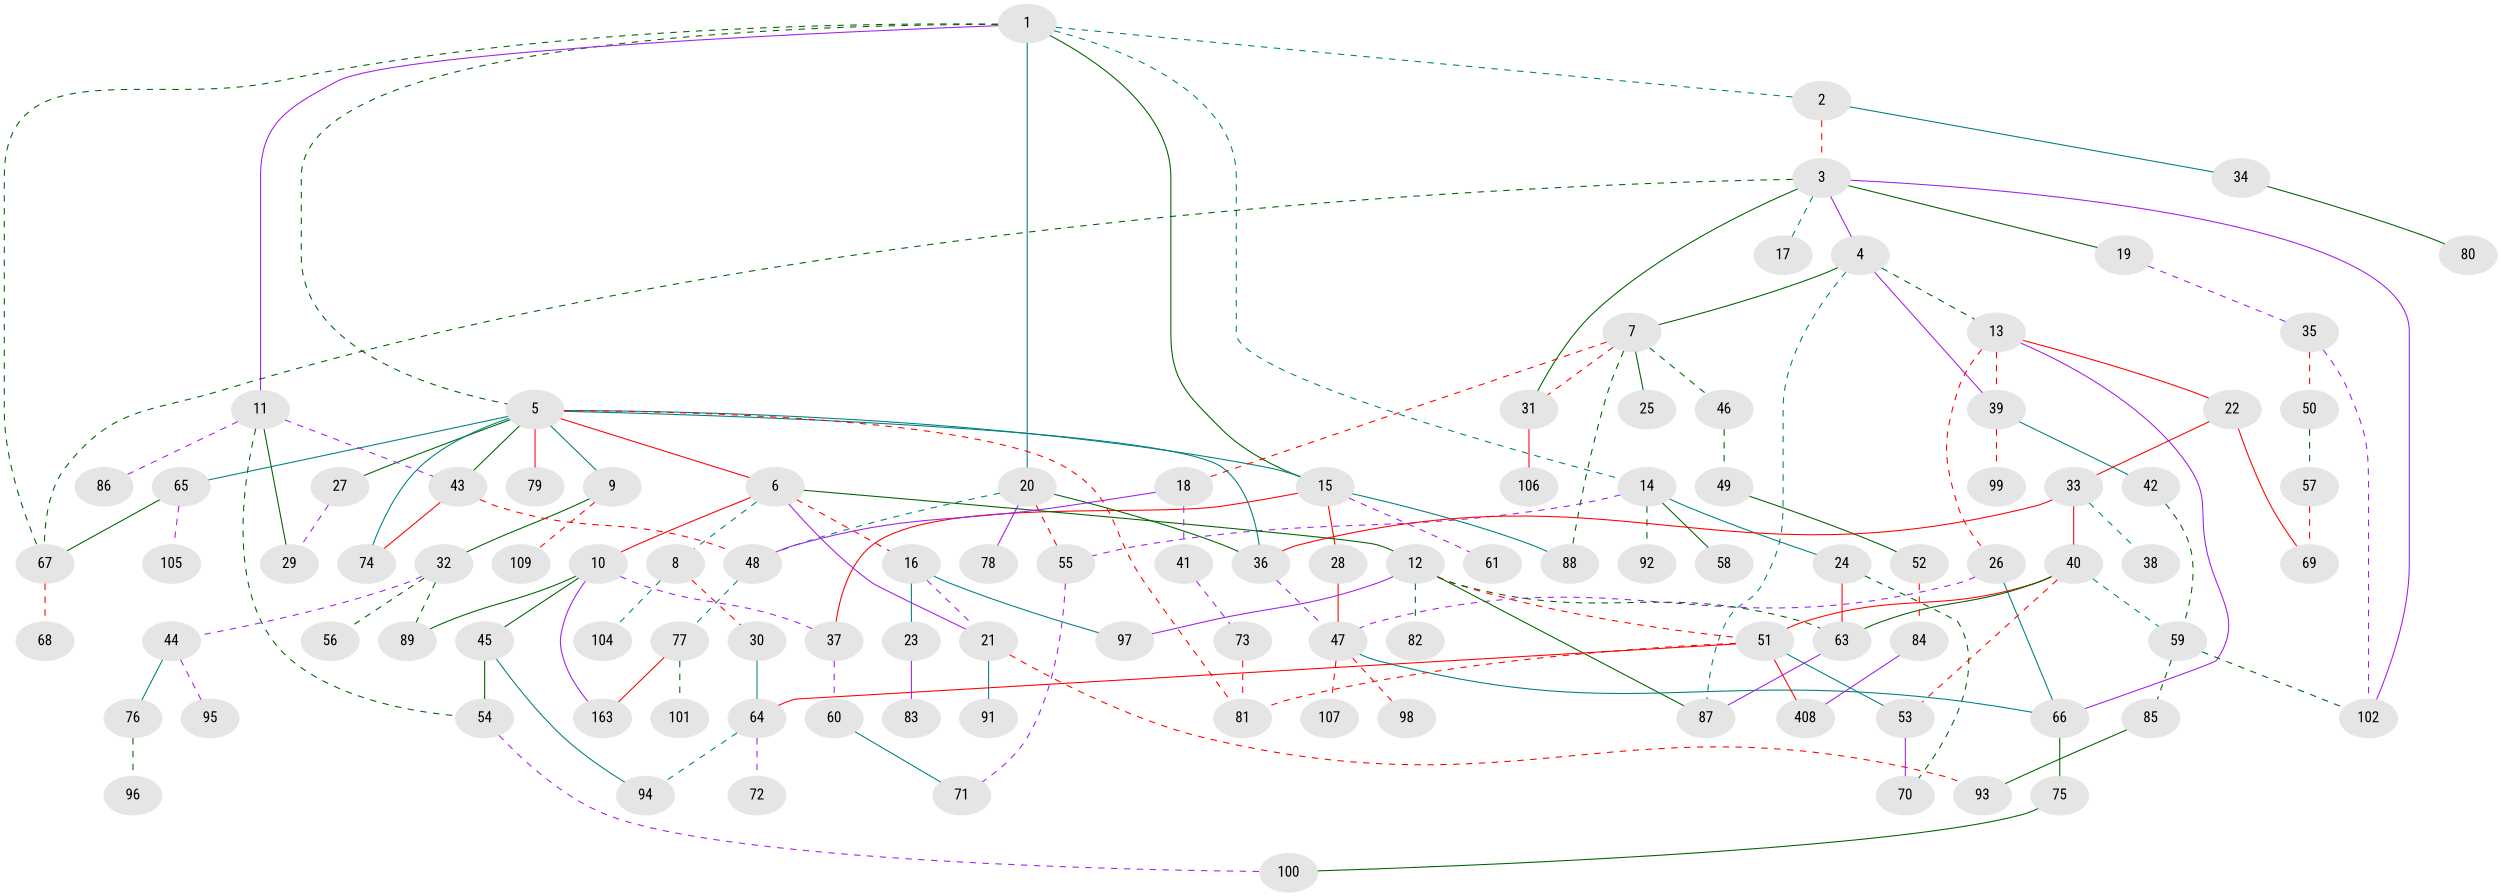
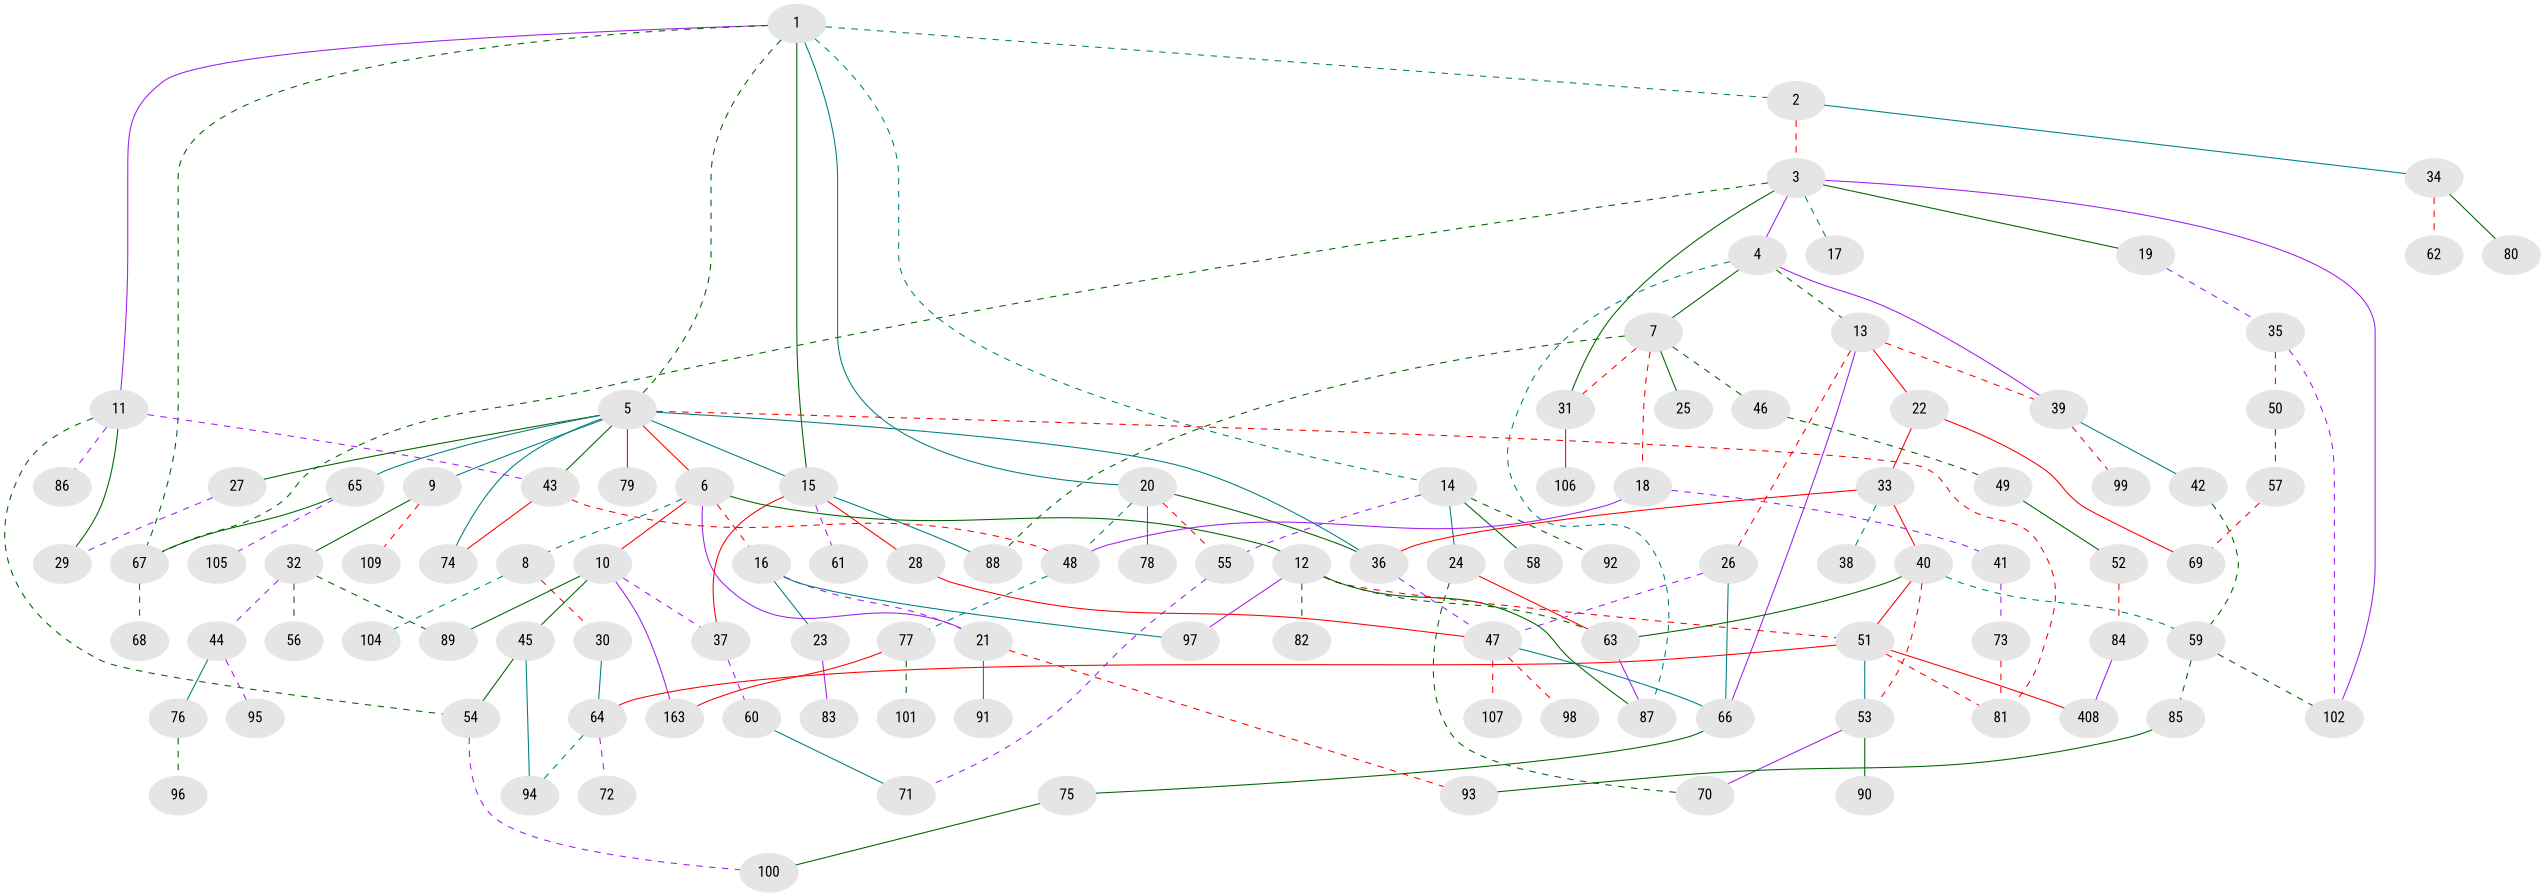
none -> (2434, 255)
none -> (1865, 796)
